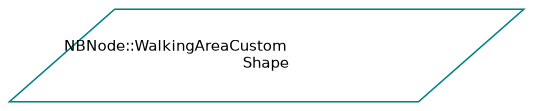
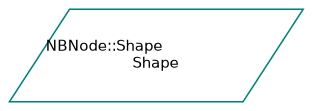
(267, 56) -> (156, 56)
